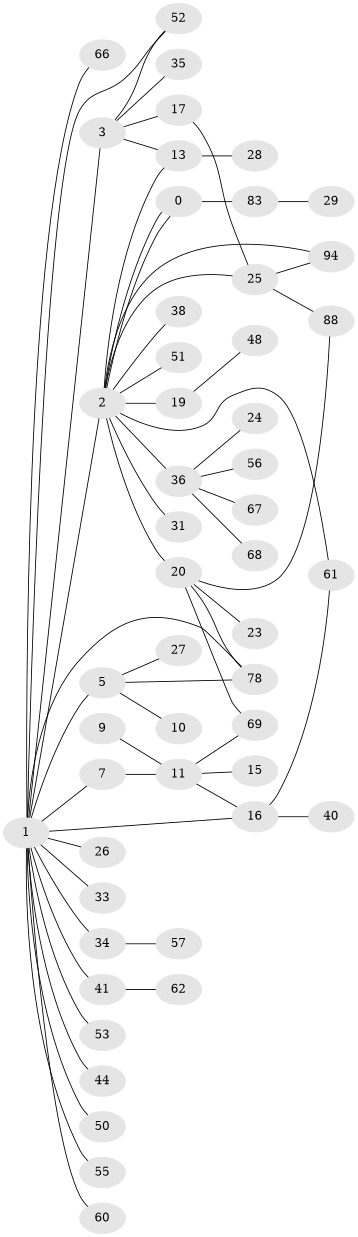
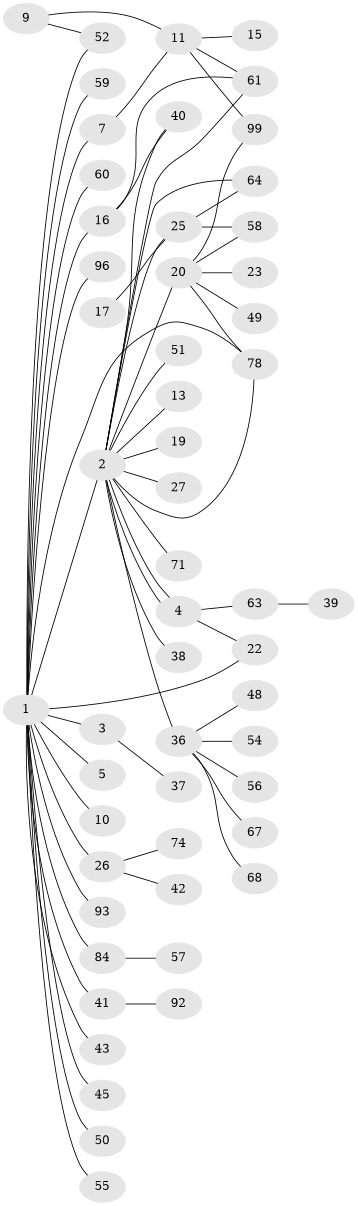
(103, 55) -> (103, 267)
(179, 64) -> (179, 787)
(140, 75) -> (64, 28)
none -> (103, 84)
(141, 122) -> none
(141, 144) -> none
(255, 156) -> none
(179, 202) -> (179, 612)
(255, 202) -> (255, 604)
(331, 202) -> (331, 604)
(331, 257) -> (255, 181)
none -> (131, 271)
none -> (255, 319)
(331, 321) -> (255, 227)
(217, 372) -> (217, 718)
(255, 419) -> (255, 741)
(179, 527) -> (179, 566)
none -> (255, 650)
(141, 667) -> (141, 477)
(179, 681) -> (218, 496)
(141, 706) -> (59, 768)
(255, 725) -> (255, 130)
(217, 795) -> (217, 60)
none -> (179, 844)
none -> (179, 890)
(103, 898) -> (103, 912)
(103, 944) -> (103, 958)
(179, 990) -> (179, 1004)
(103, 1035) -> (103, 1050)
(103, 1081) -> (103, 1095)
